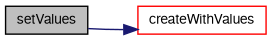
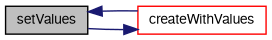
none -> (120, 11)
